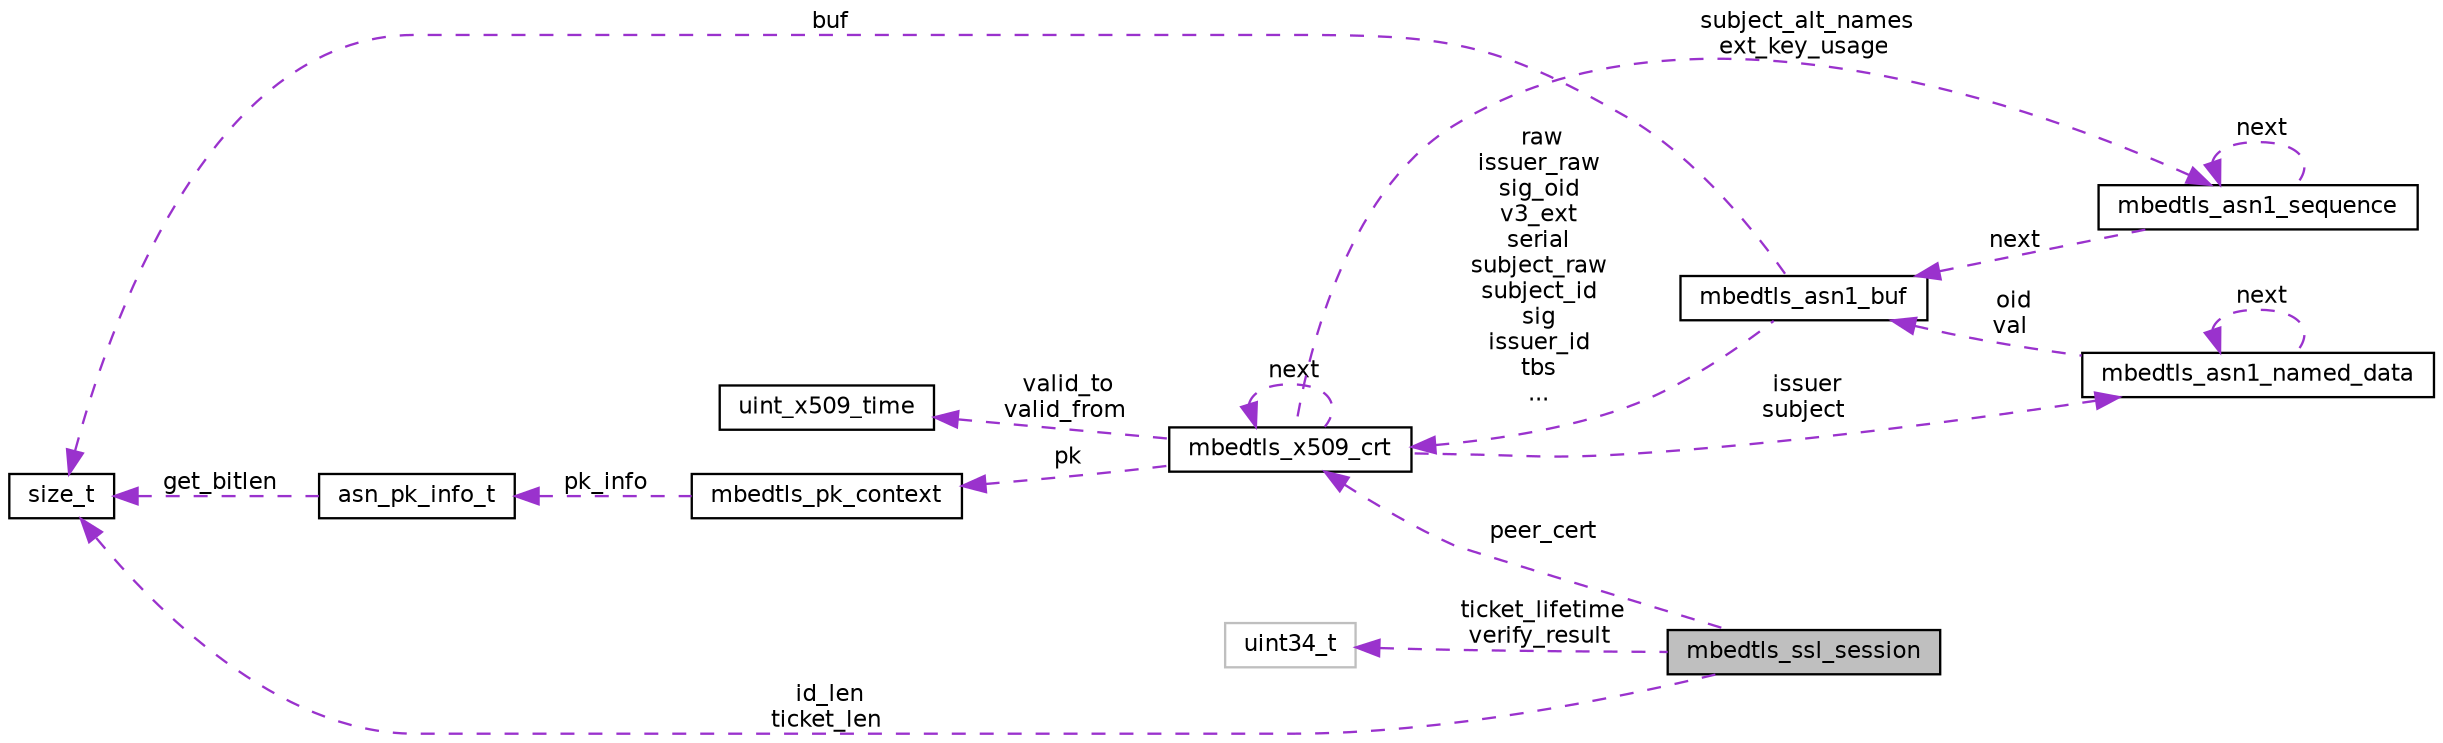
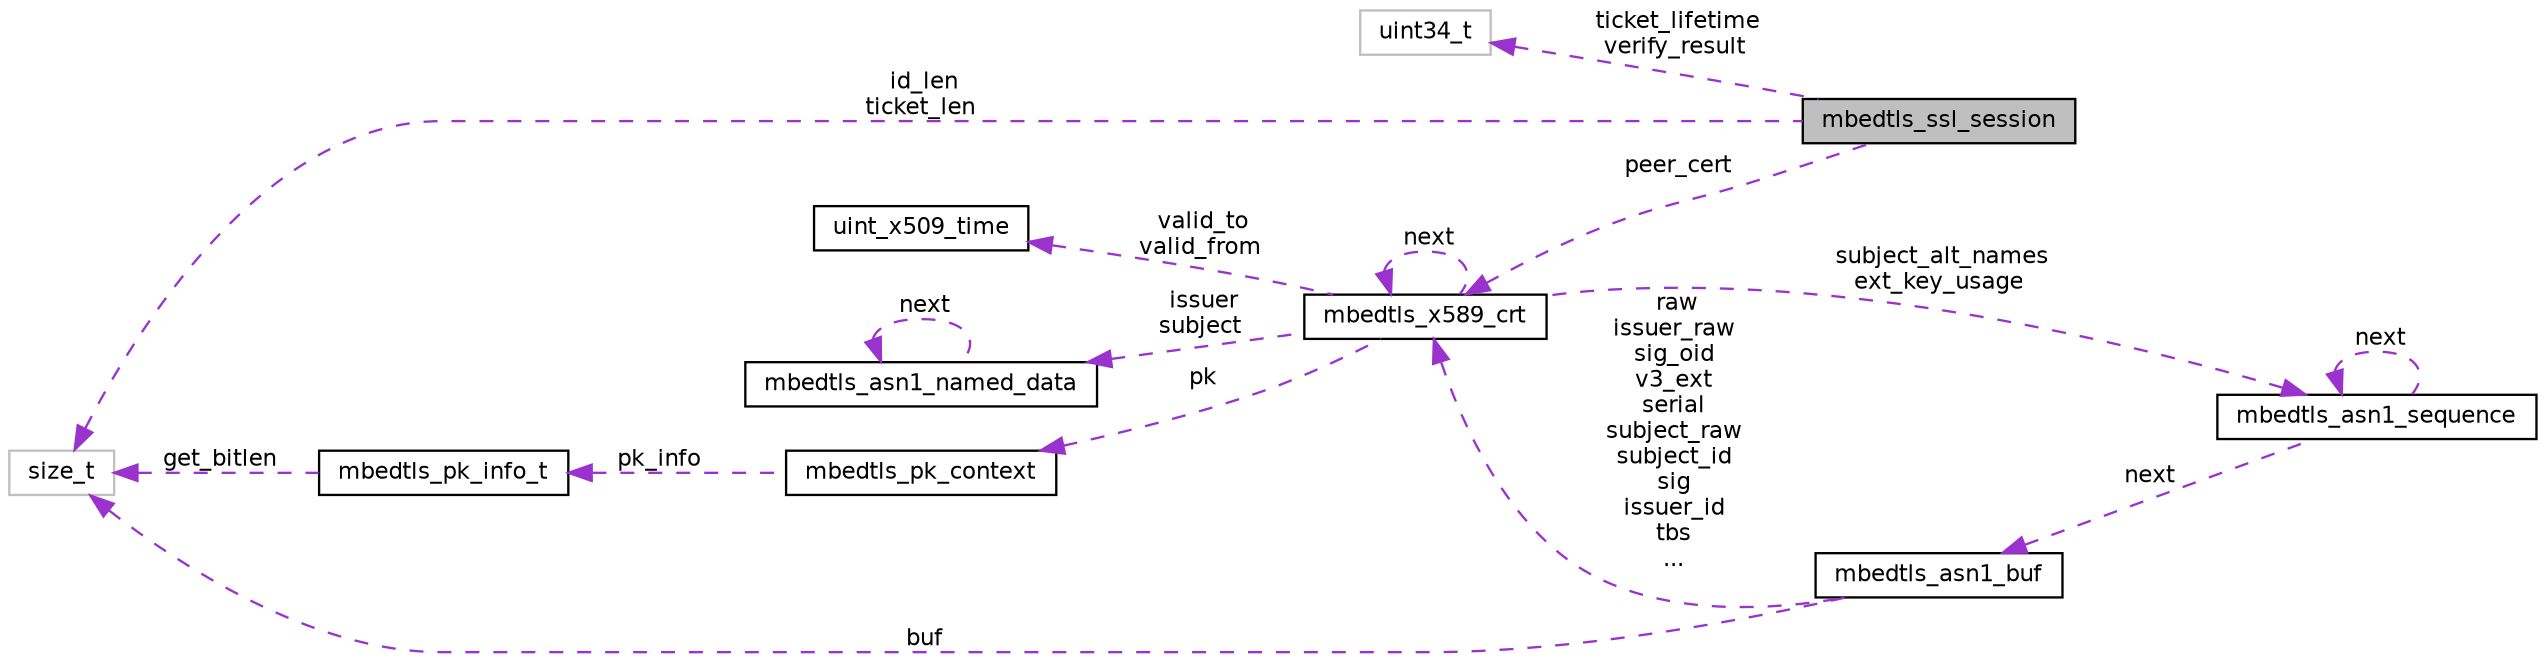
(1998, 343) -> none
(1290, 450) -> (1425, 317)
(62, 496) -> (62, 473)
(417, 496) -> (444, 473)
